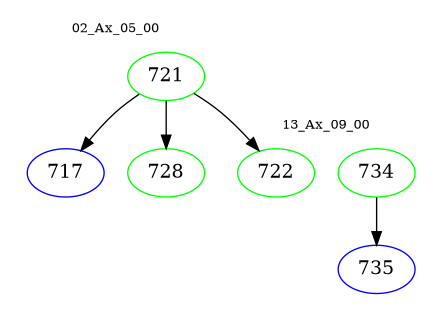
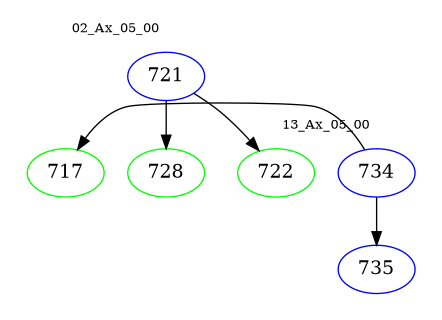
(166, 76) -> (166, 76)
(113, 115) -> (228, 103)
(326, 125) -> (326, 125)
(66, 173) -> (66, 173)
(377, 173) -> (377, 173)
